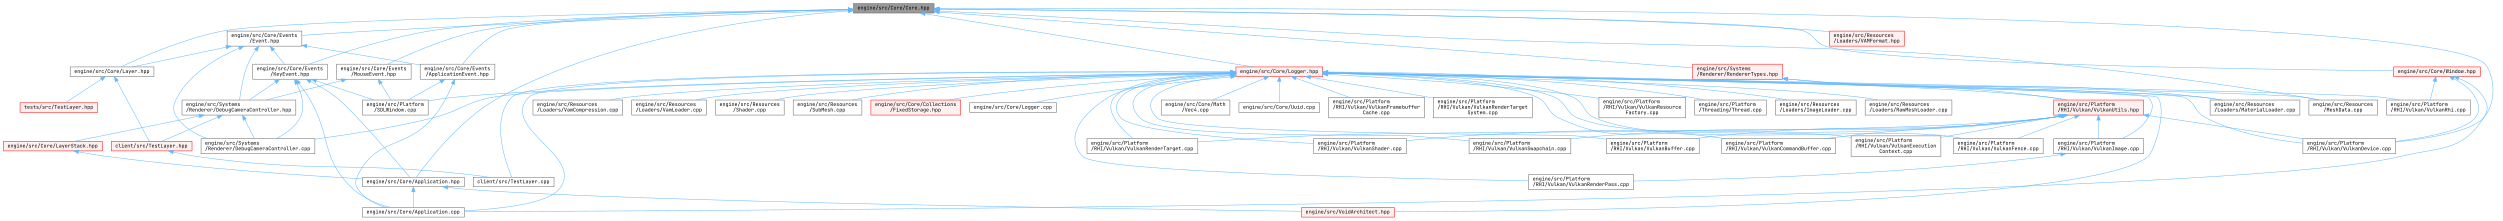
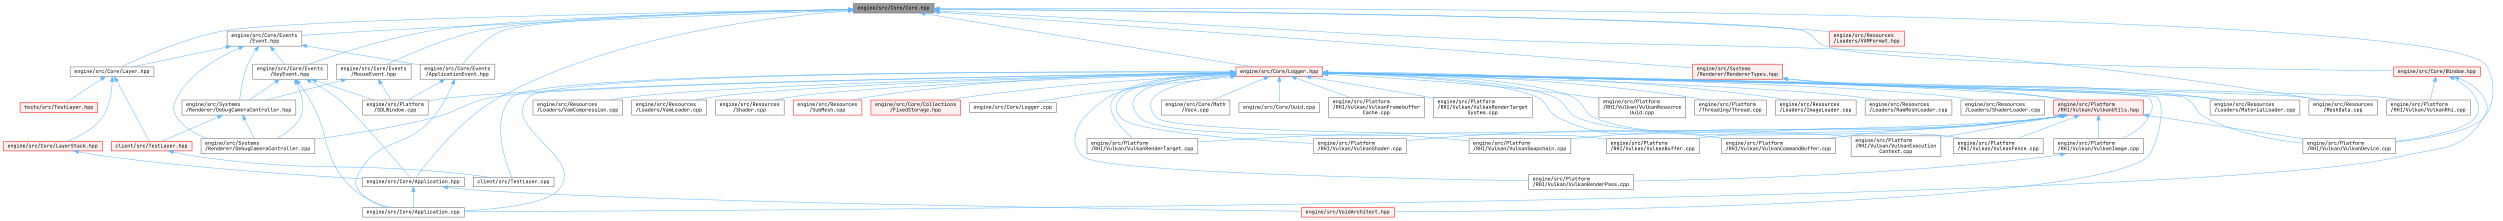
(828, 108) -> (828, 108)
(1642, 108) -> (1642, 108)
none -> (2003, 108)
(137, 129) -> (100, 120)
